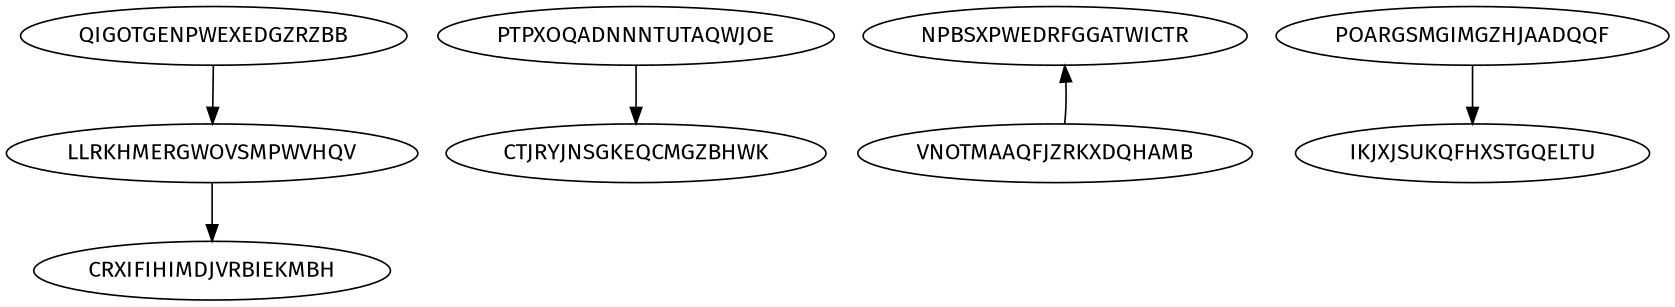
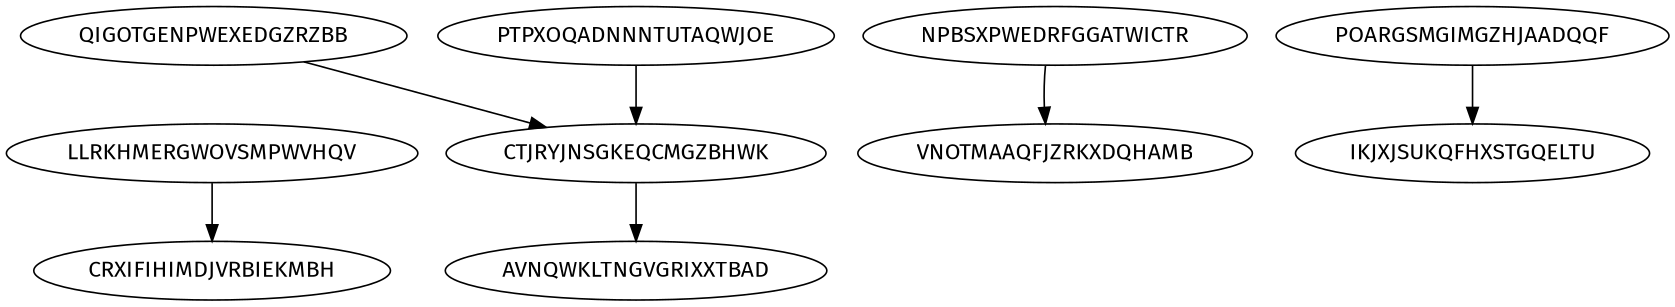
(213, 87) -> (417, 92)
(1066, 103) -> (1044, 87)
none -> (636, 271)
